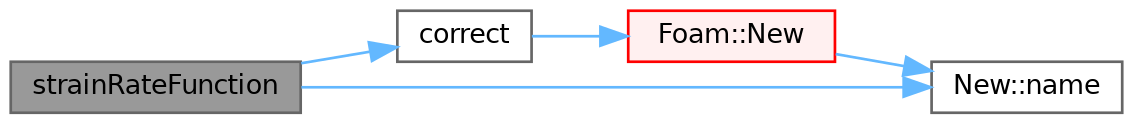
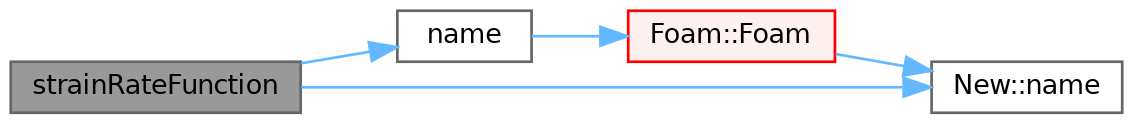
(464, 36) -> (464, 36)
(732, 36) -> (732, 36)
